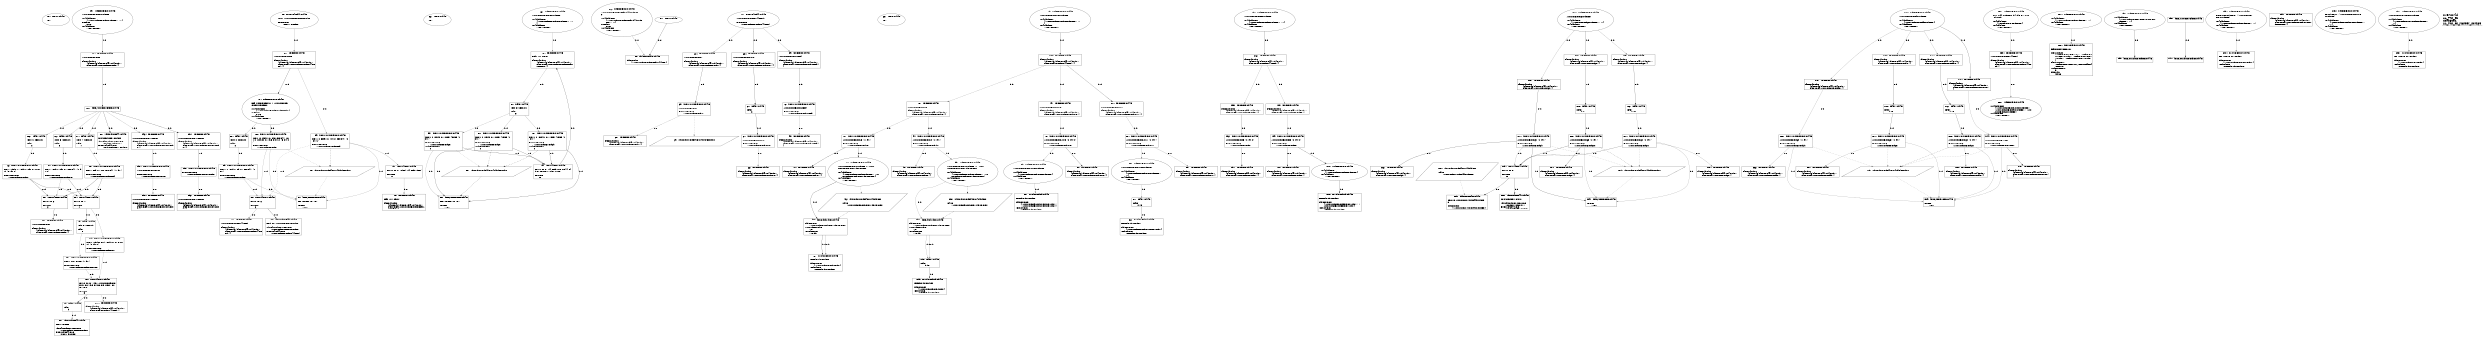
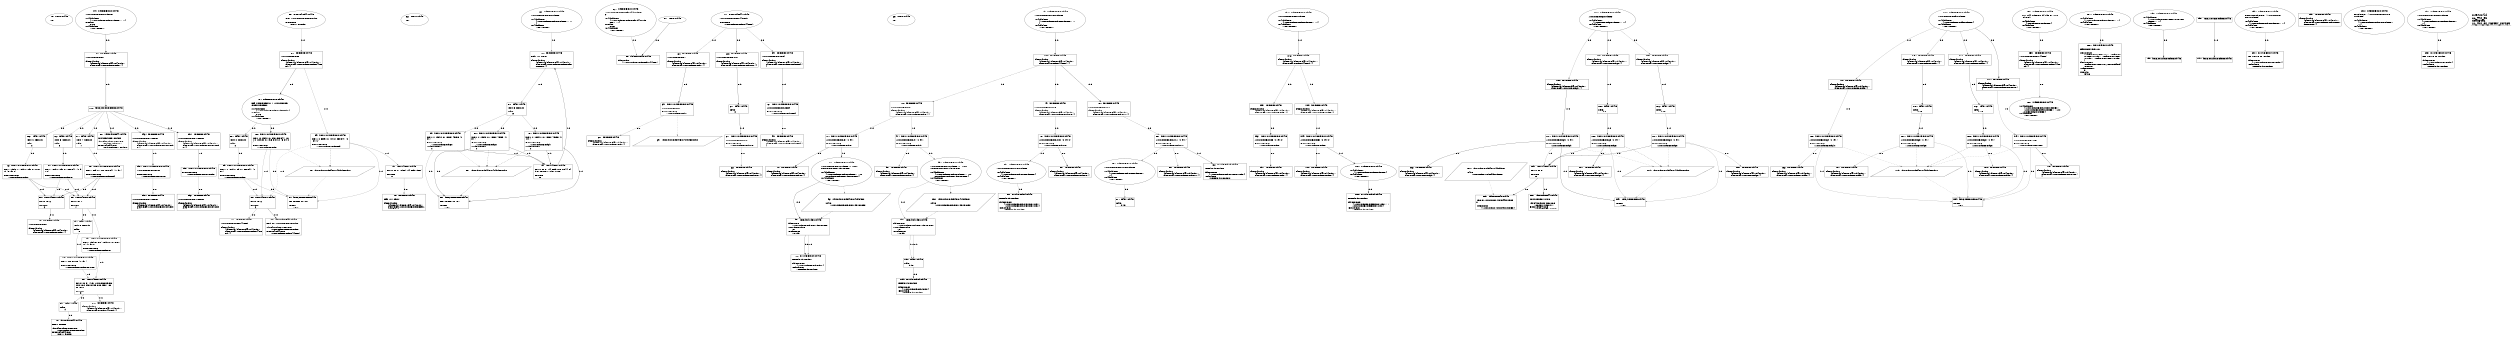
(1142, 212) -> (1198, 155)
